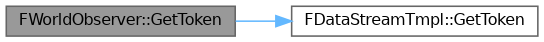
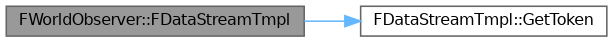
(121, 21) -> (155, 21)
